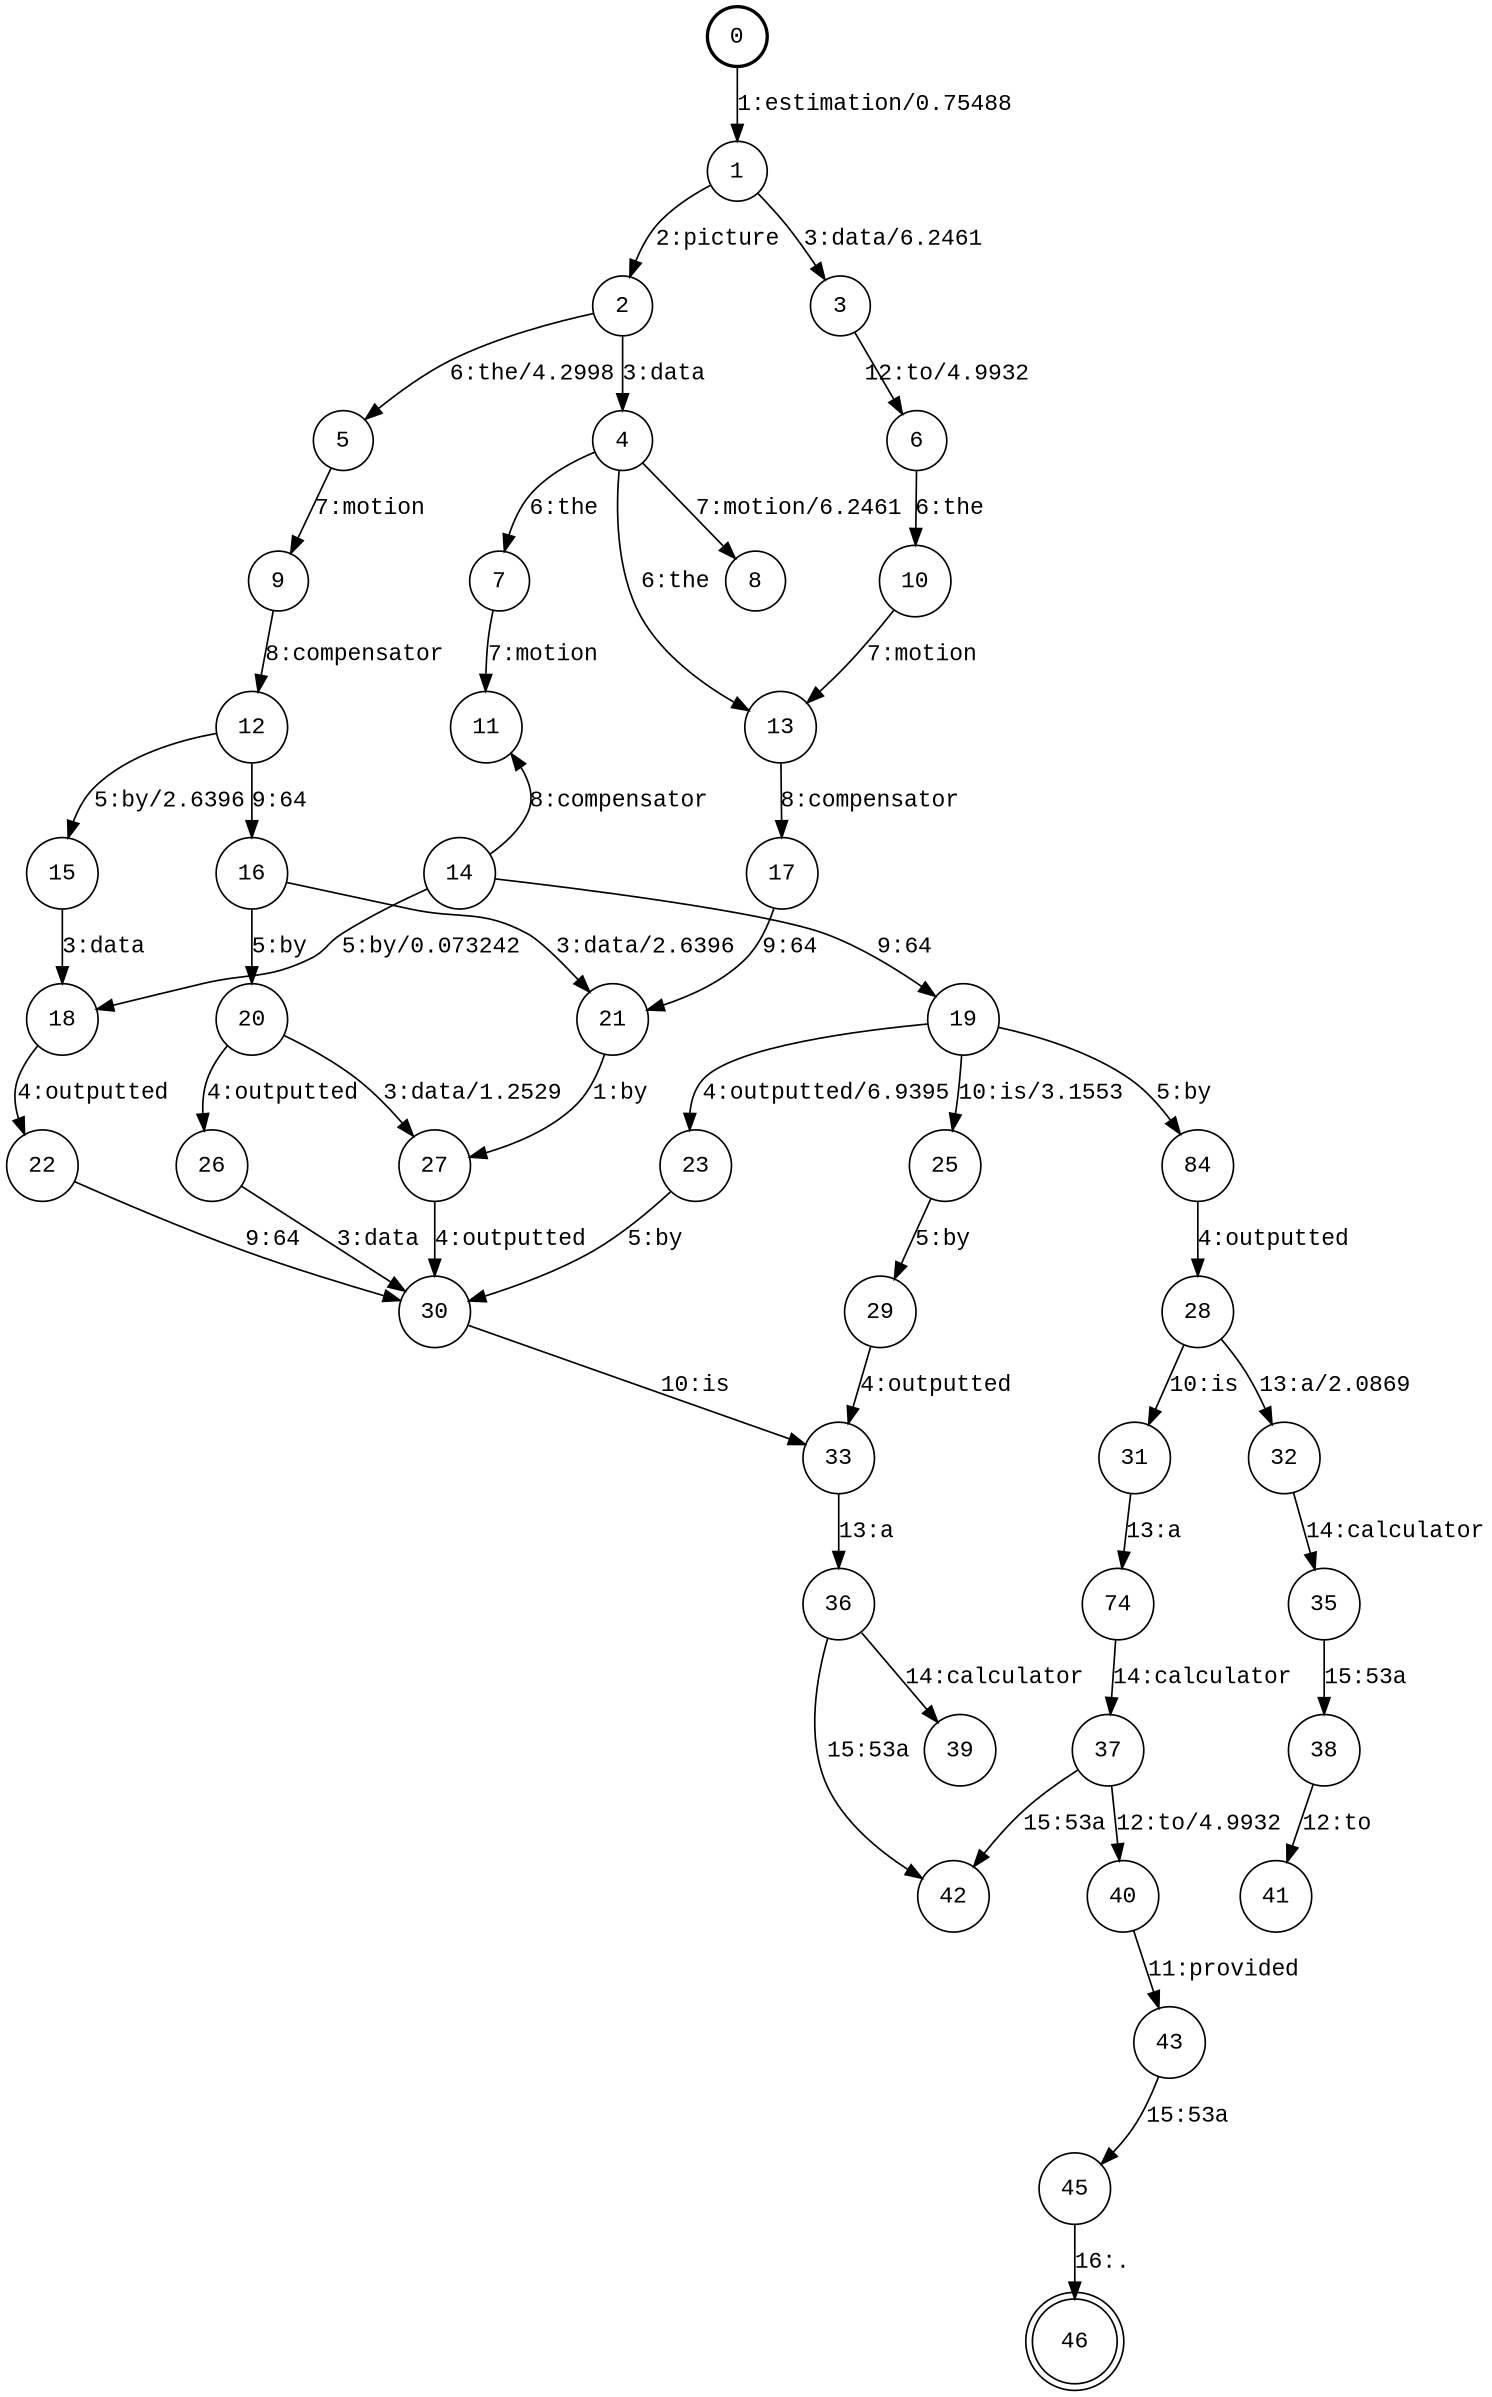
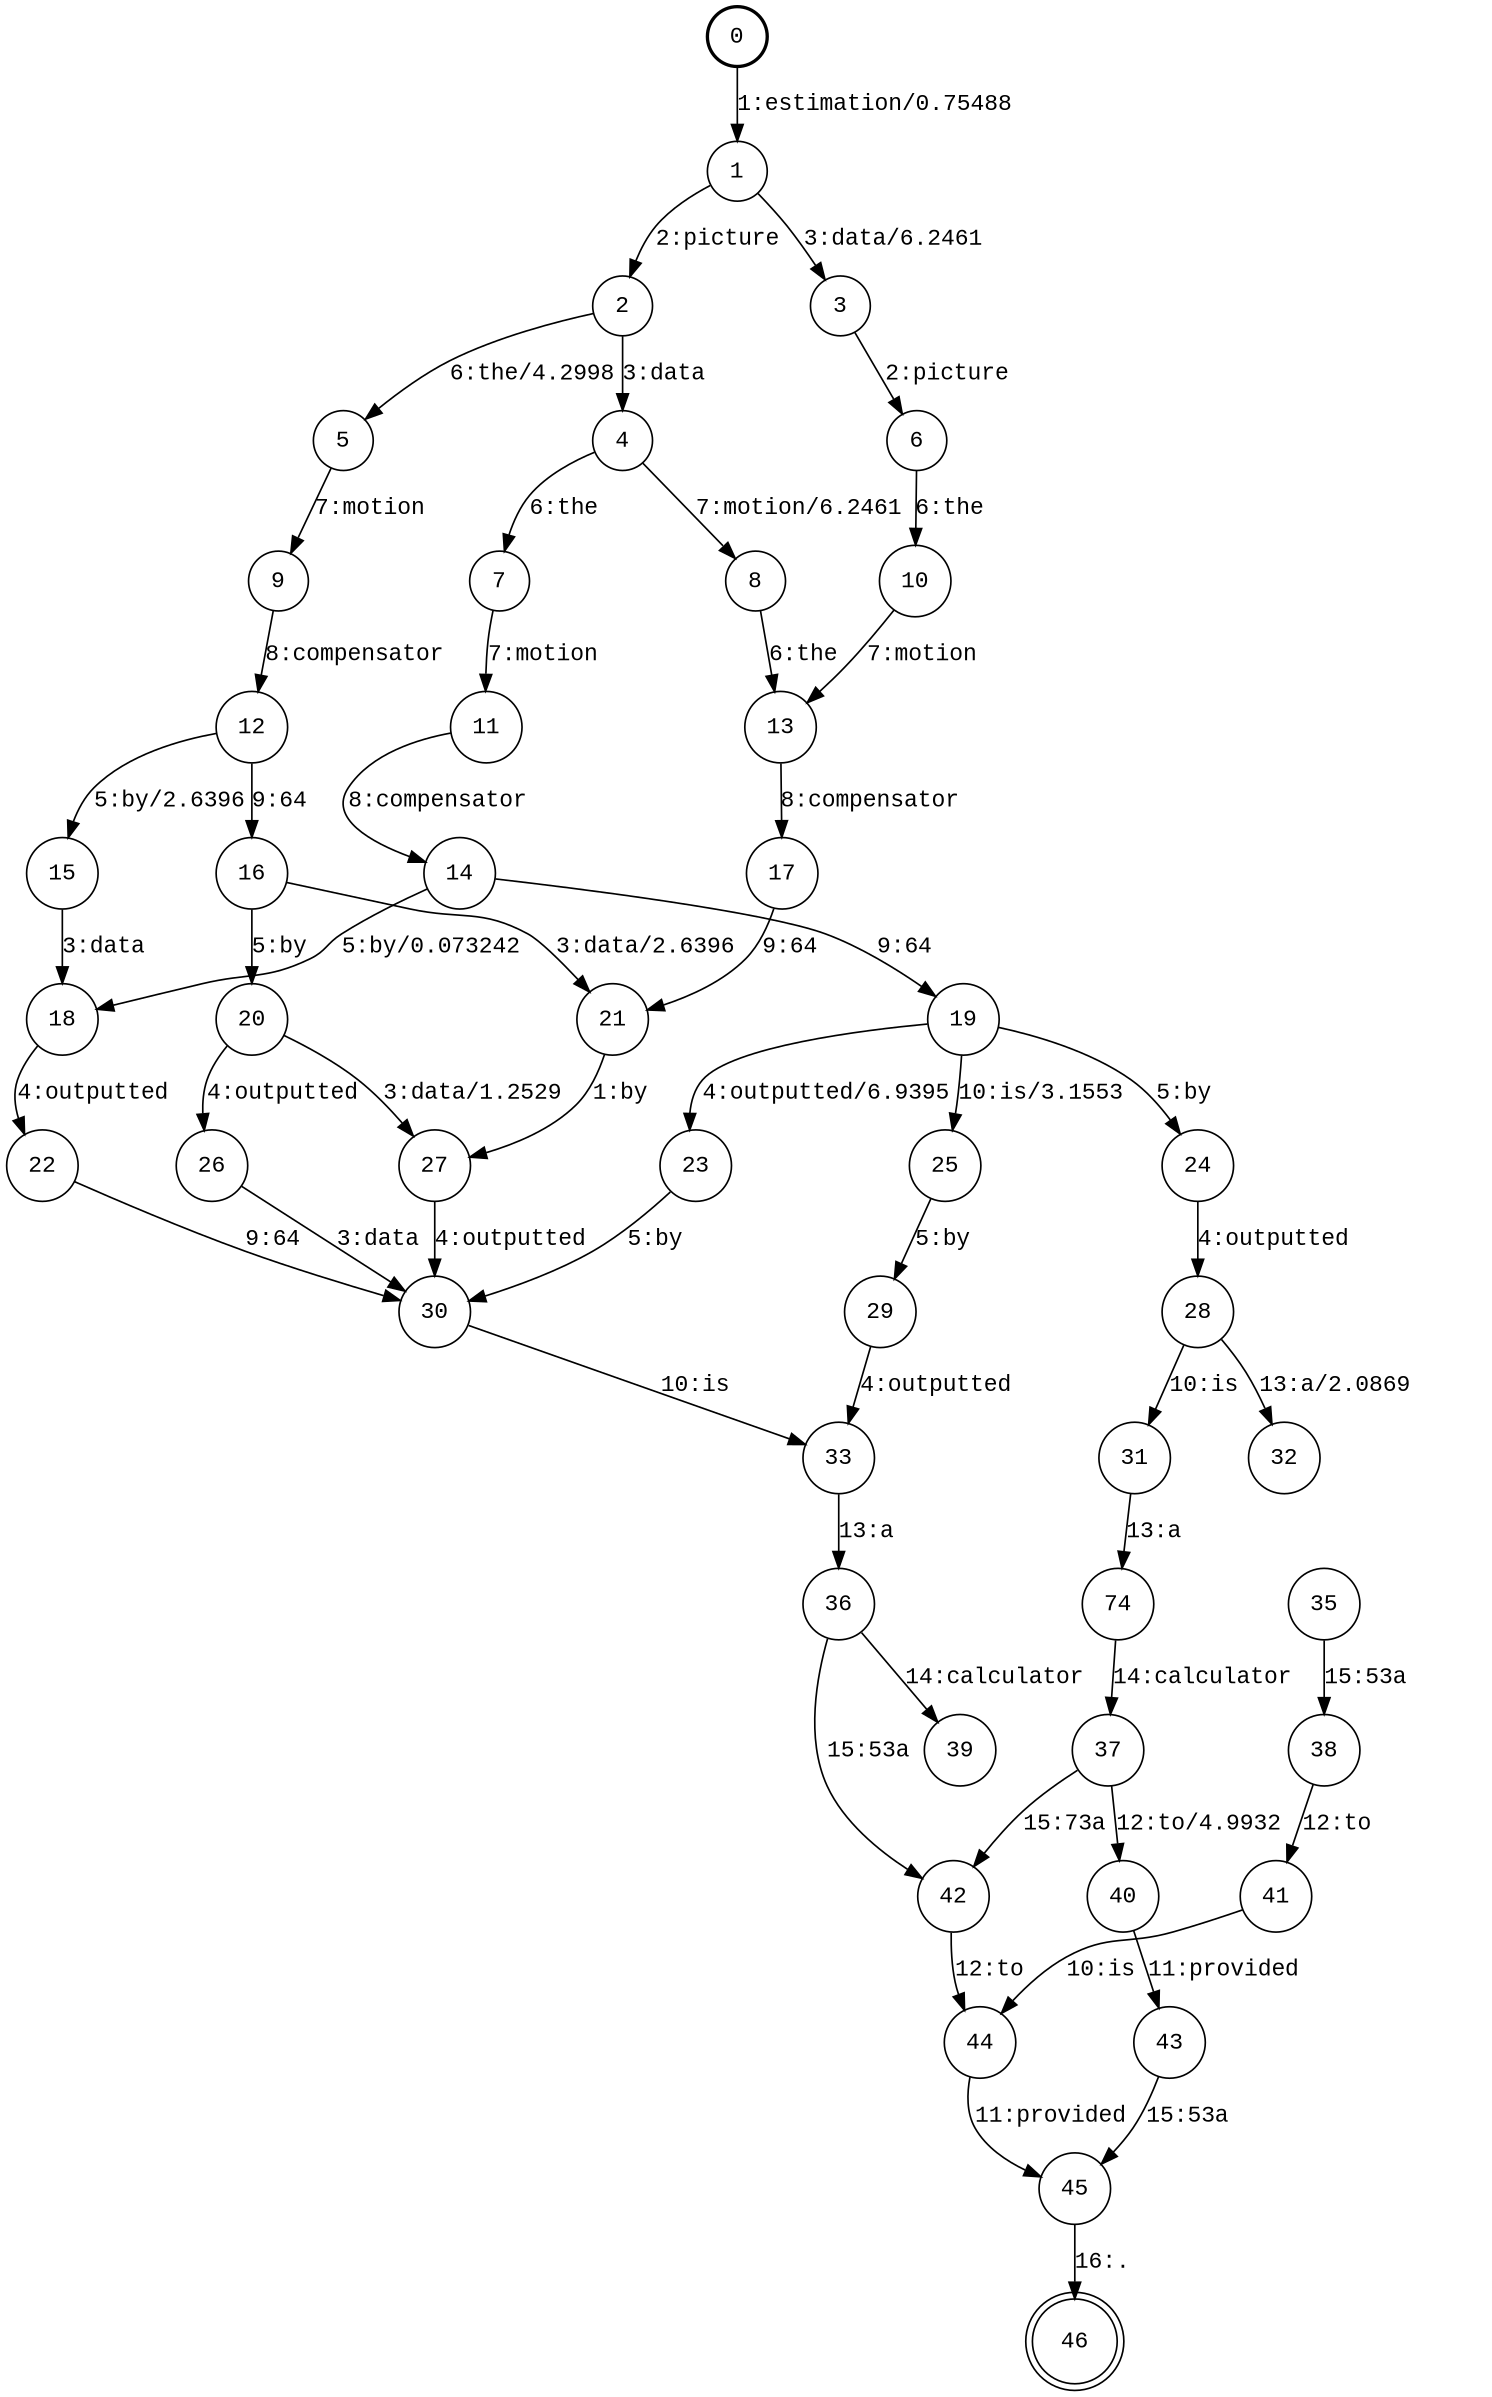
(948, 373) -> (948, 373)
(636, 607) -> (766, 643)
(526, 817) -> (353, 783)
(1198, 1166) -> (1198, 1166)
(1302, 1523) -> none
(1065, 1823) -> (1065, 1823)
none -> (980, 2043)
